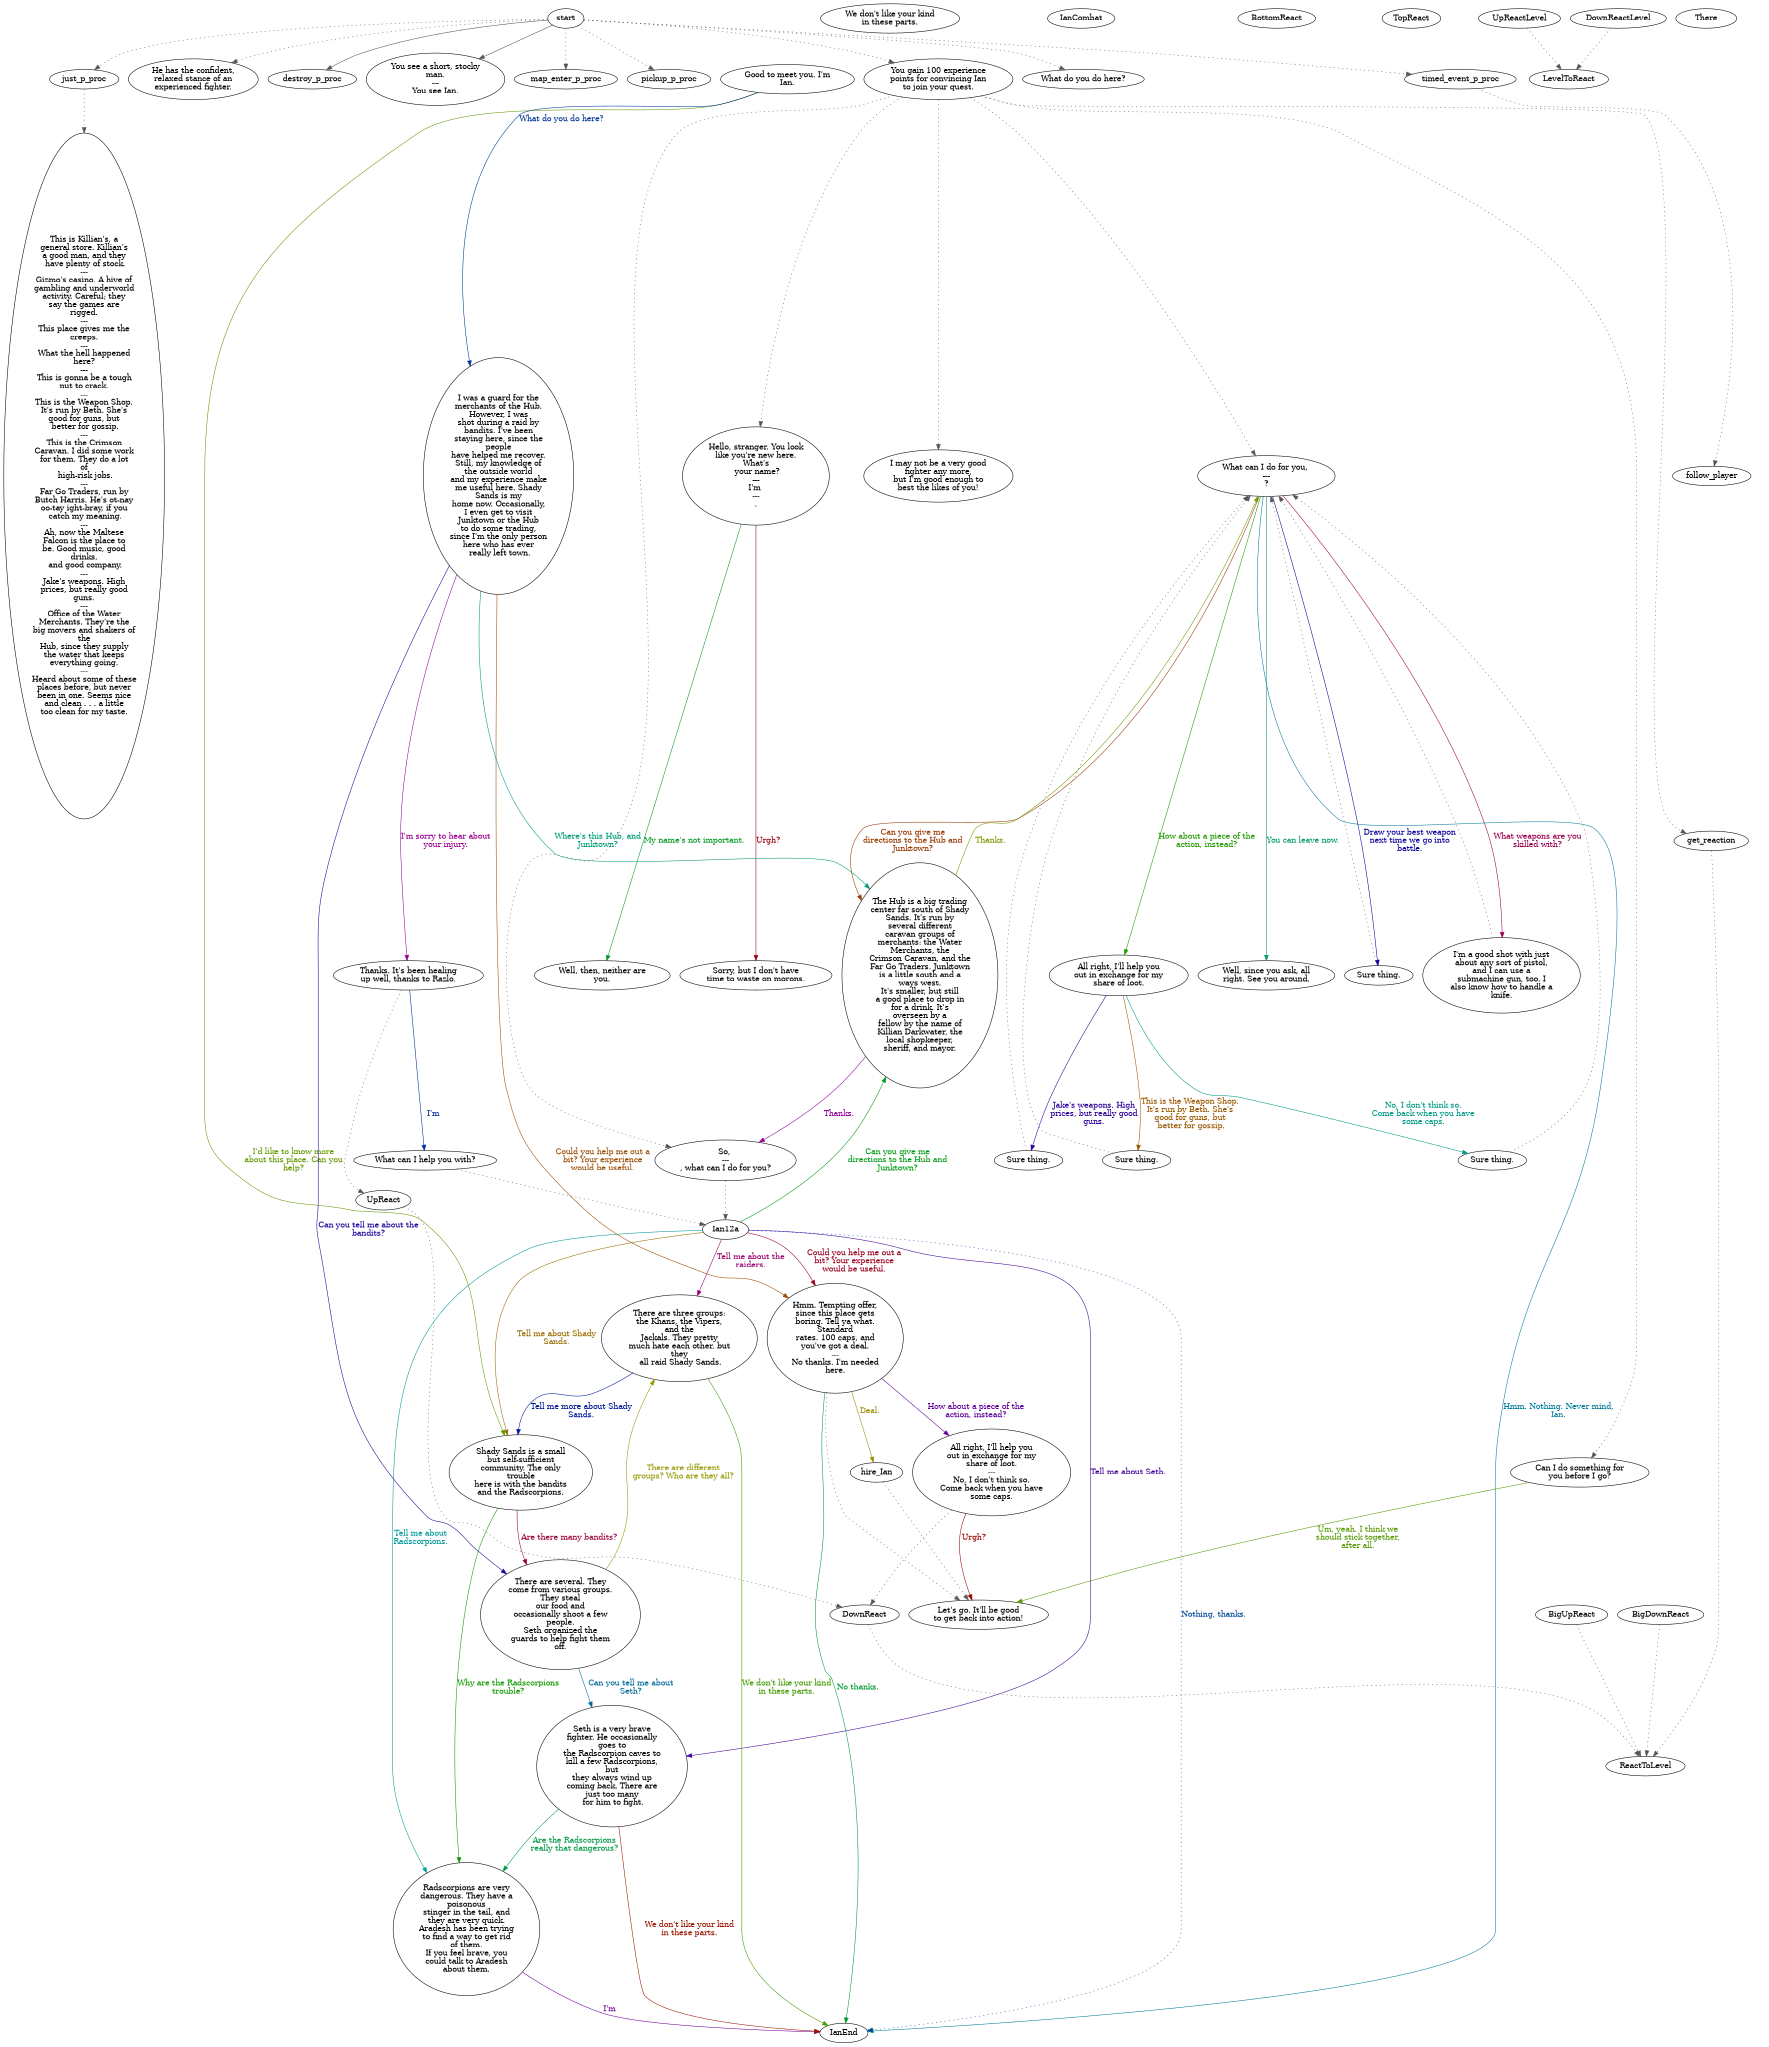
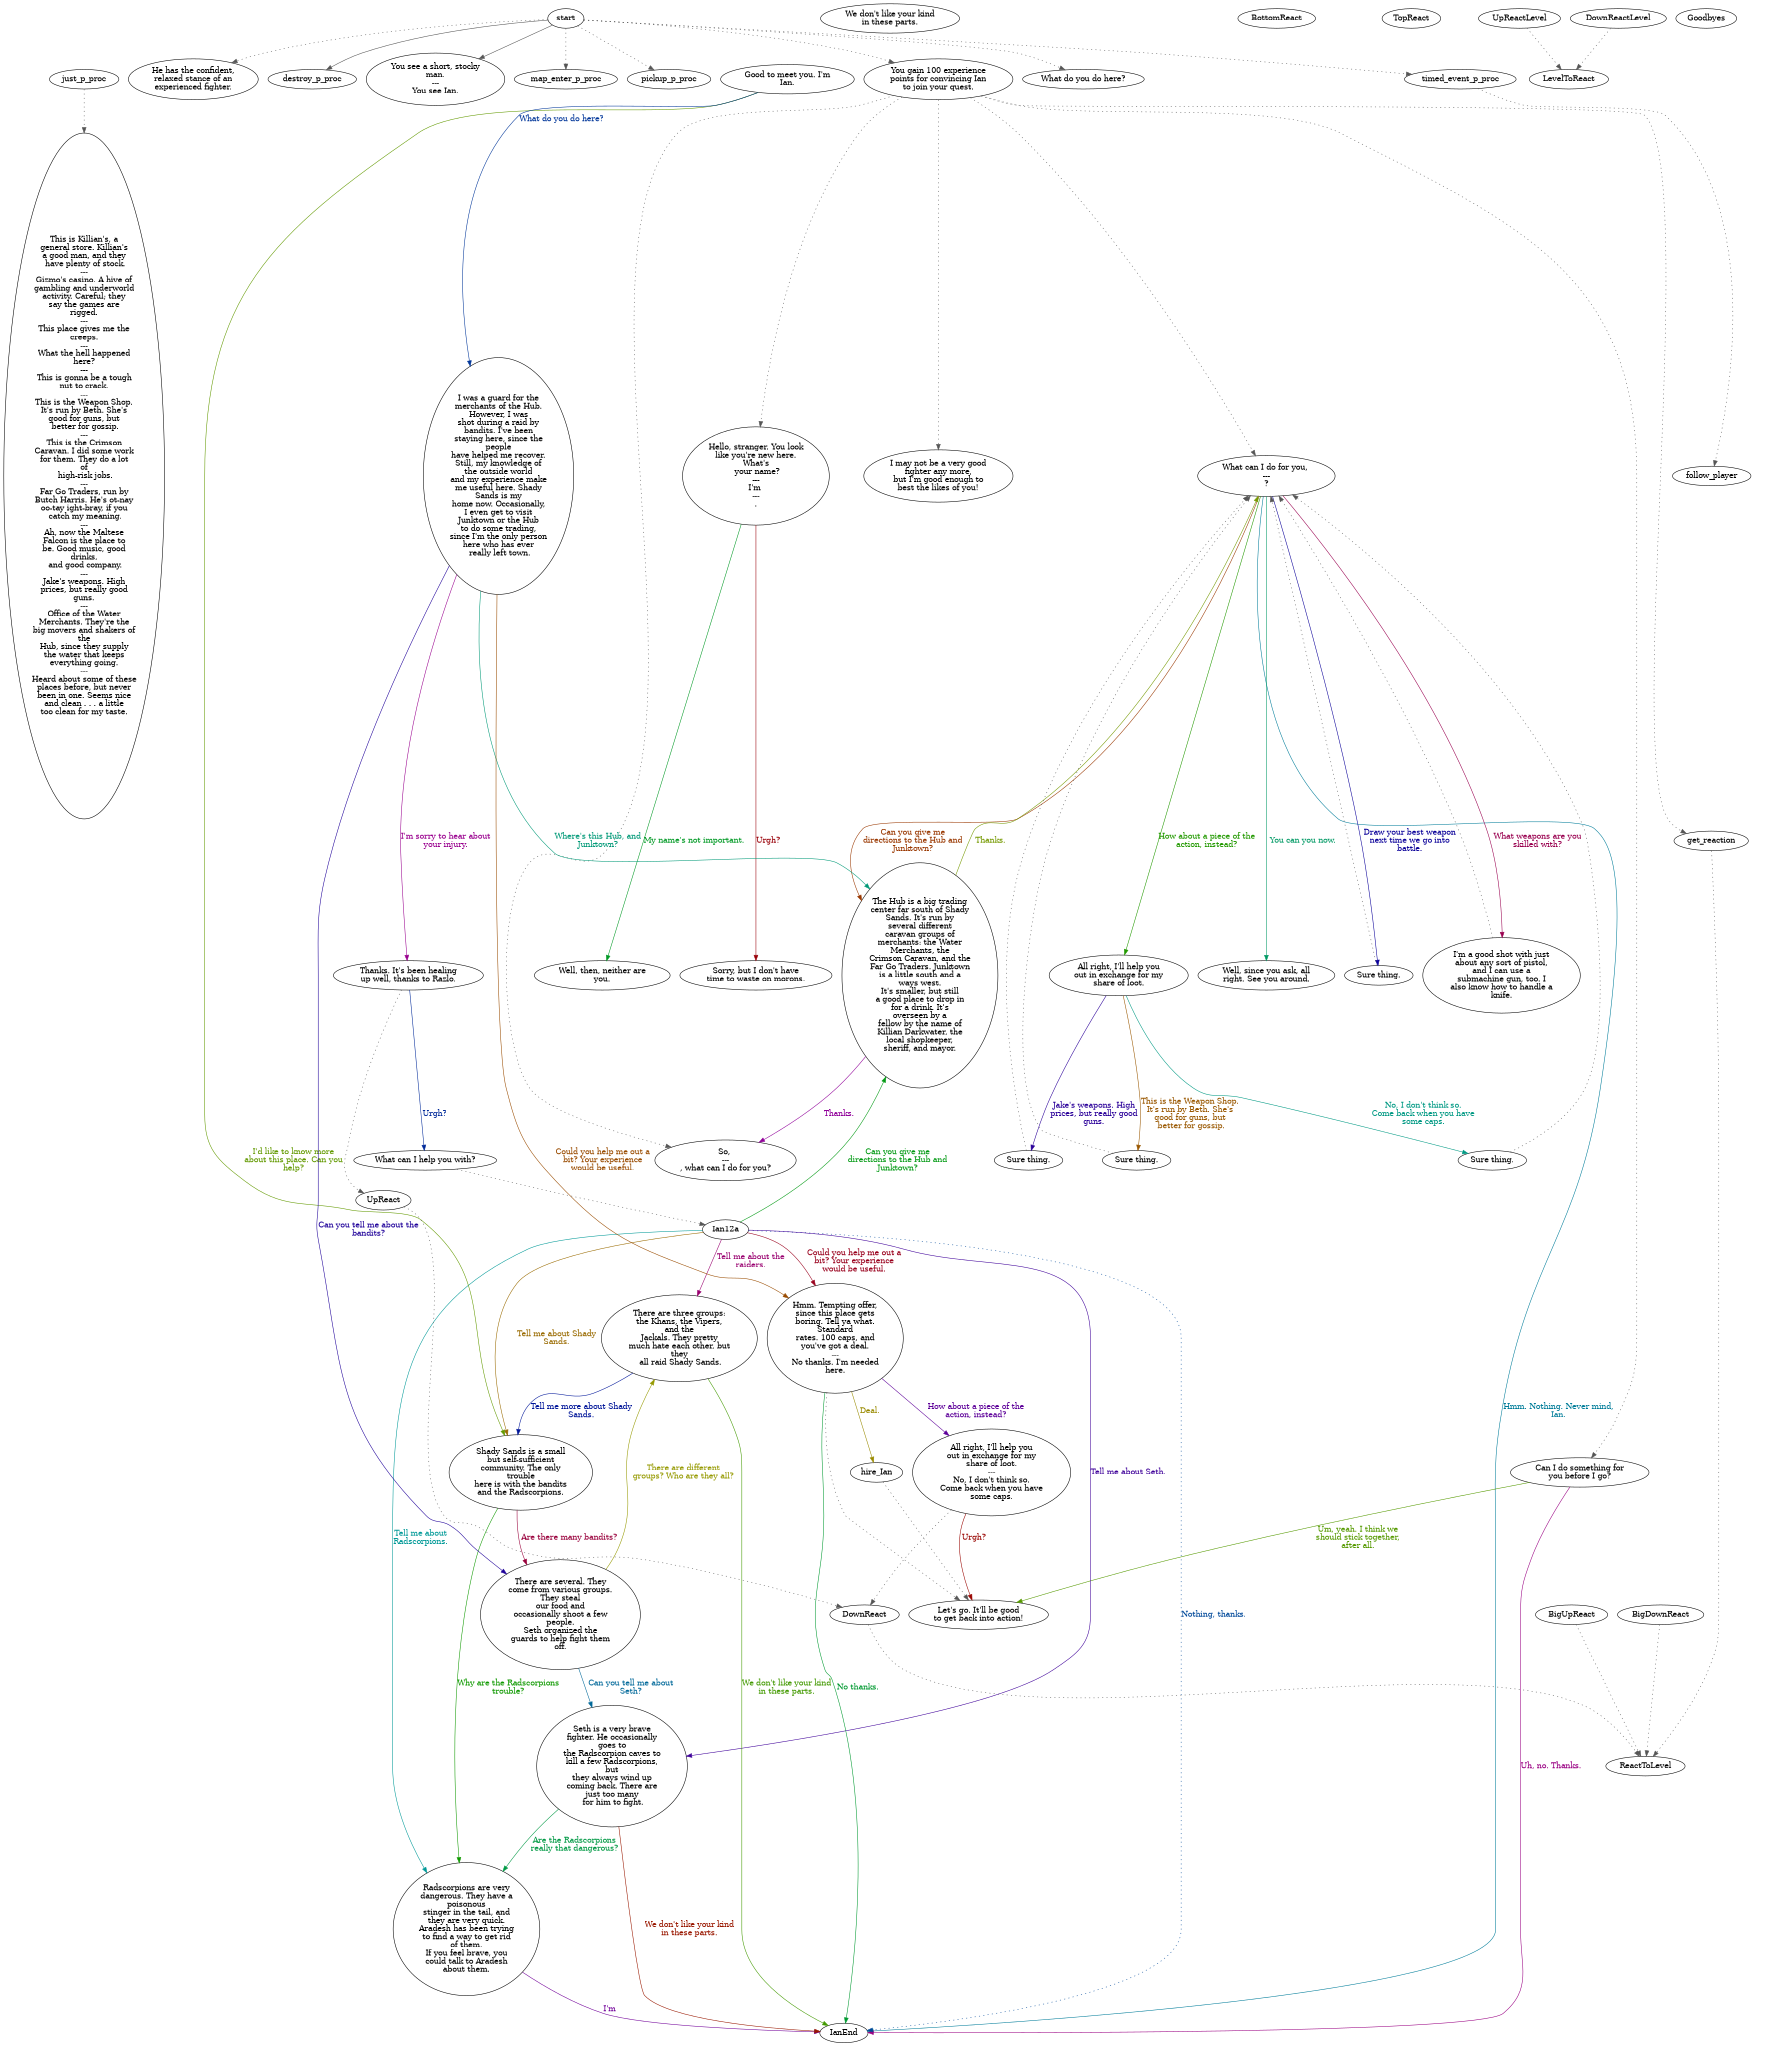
(1081, 18) -> none
(1706, 18) -> (1706, 18)
(321, 27) -> none
(1303, 841) -> (1303, 841)
(435, 1114) -> (435, 1114)
(726, 1197) -> none
none -> (1461, 2021)
